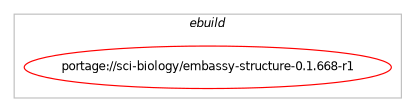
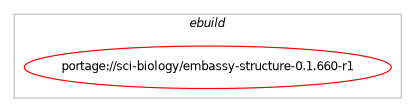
(208, 67) -> (208, 67)
